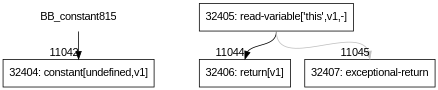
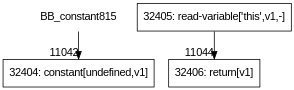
(370, 73) -> none
